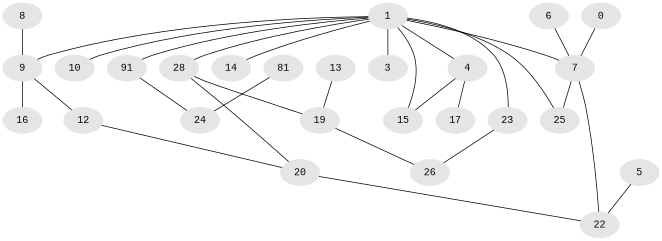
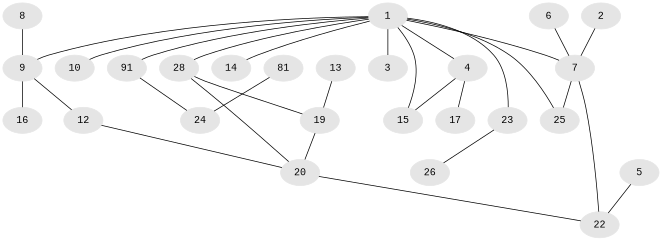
(601, 16) -> (601, 16)
(375, 146) -> (310, 146)
